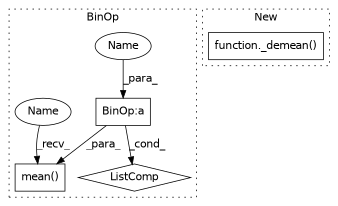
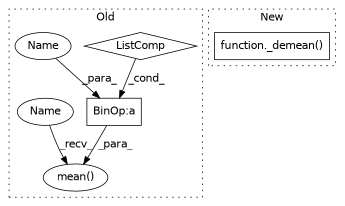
(103, 18) -> (106, 18)
(128, 141) -> (129, 75)
(40, 178) -> (76, 178)
